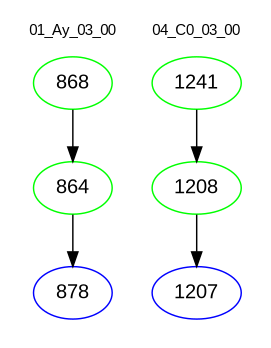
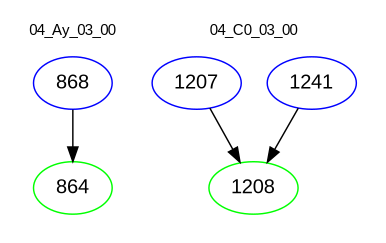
(73, 31) -> (73, 31)
(73, 83) -> (73, 83)
(197, 83) -> (312, 83)
(197, 233) -> (221, 129)
(73, 293) -> none
